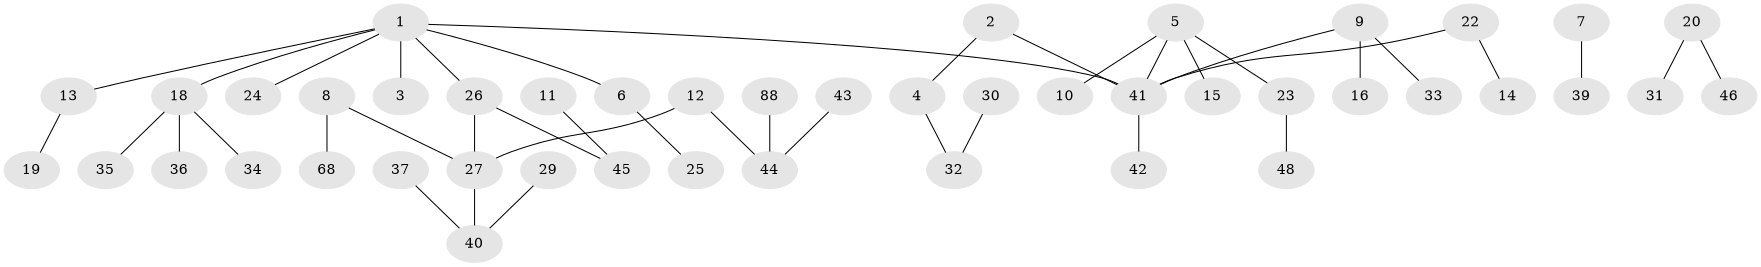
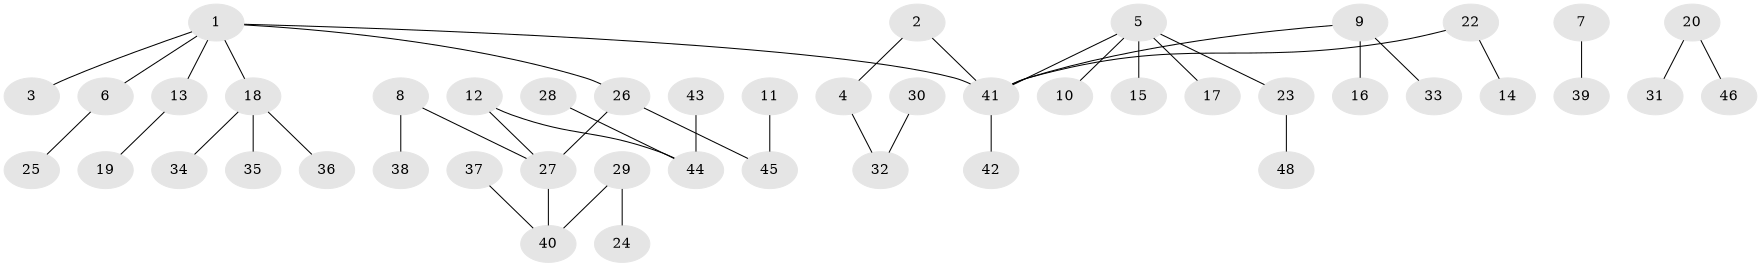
(327, 59) -> (622, 207)
(770, 96) -> (548, 96)
none -> (1213, 96)
(327, 170) -> (401, 170)
